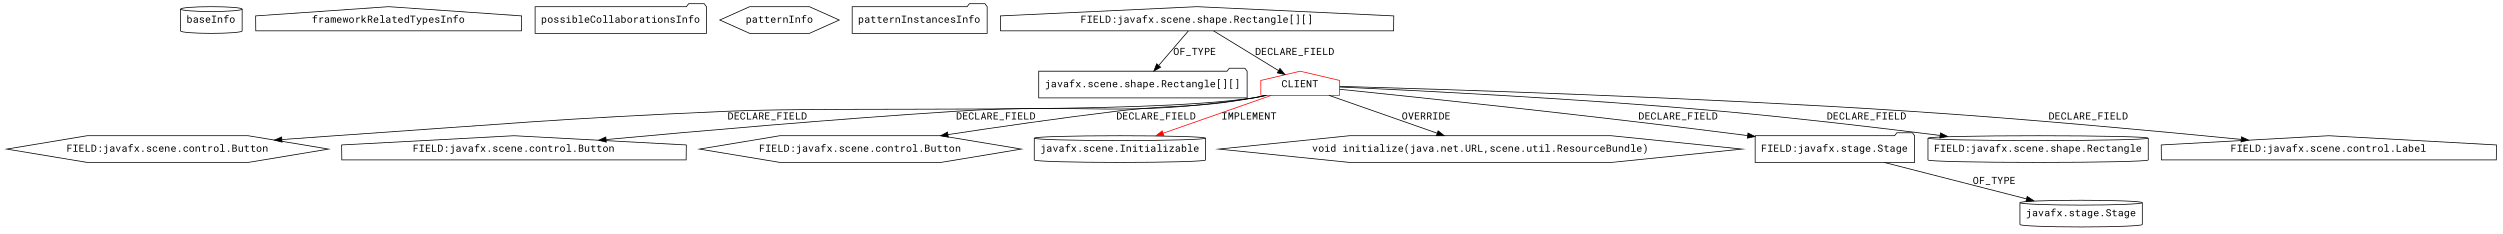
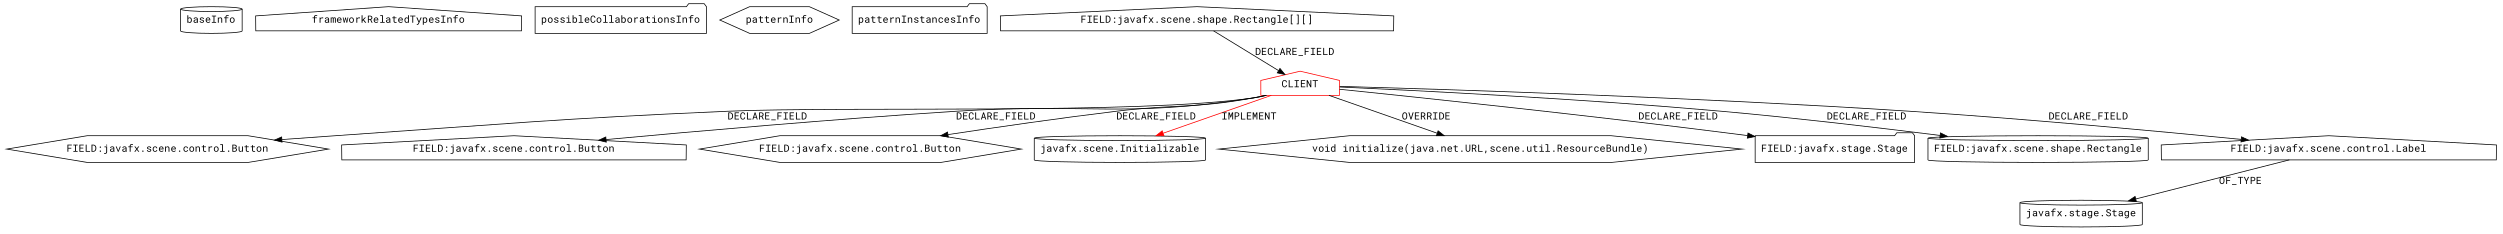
(1143, 85) -> none
(1955, 181) -> (2213, 179)
